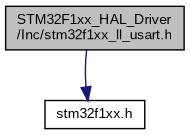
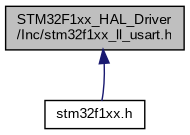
(85, 68) -> (104, 82)
